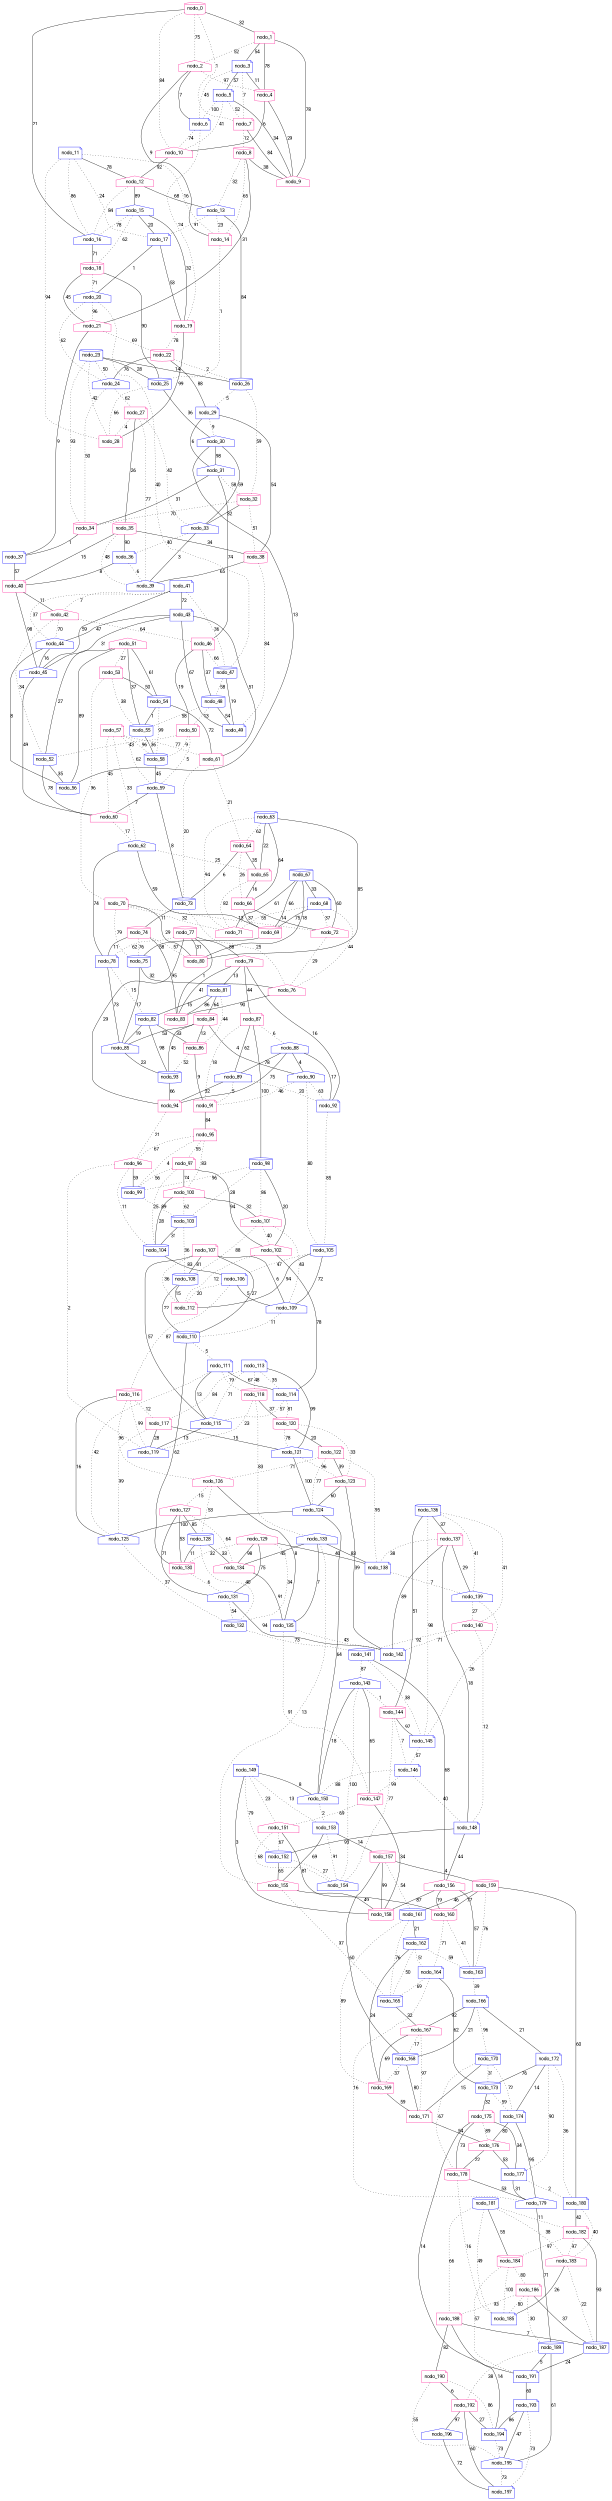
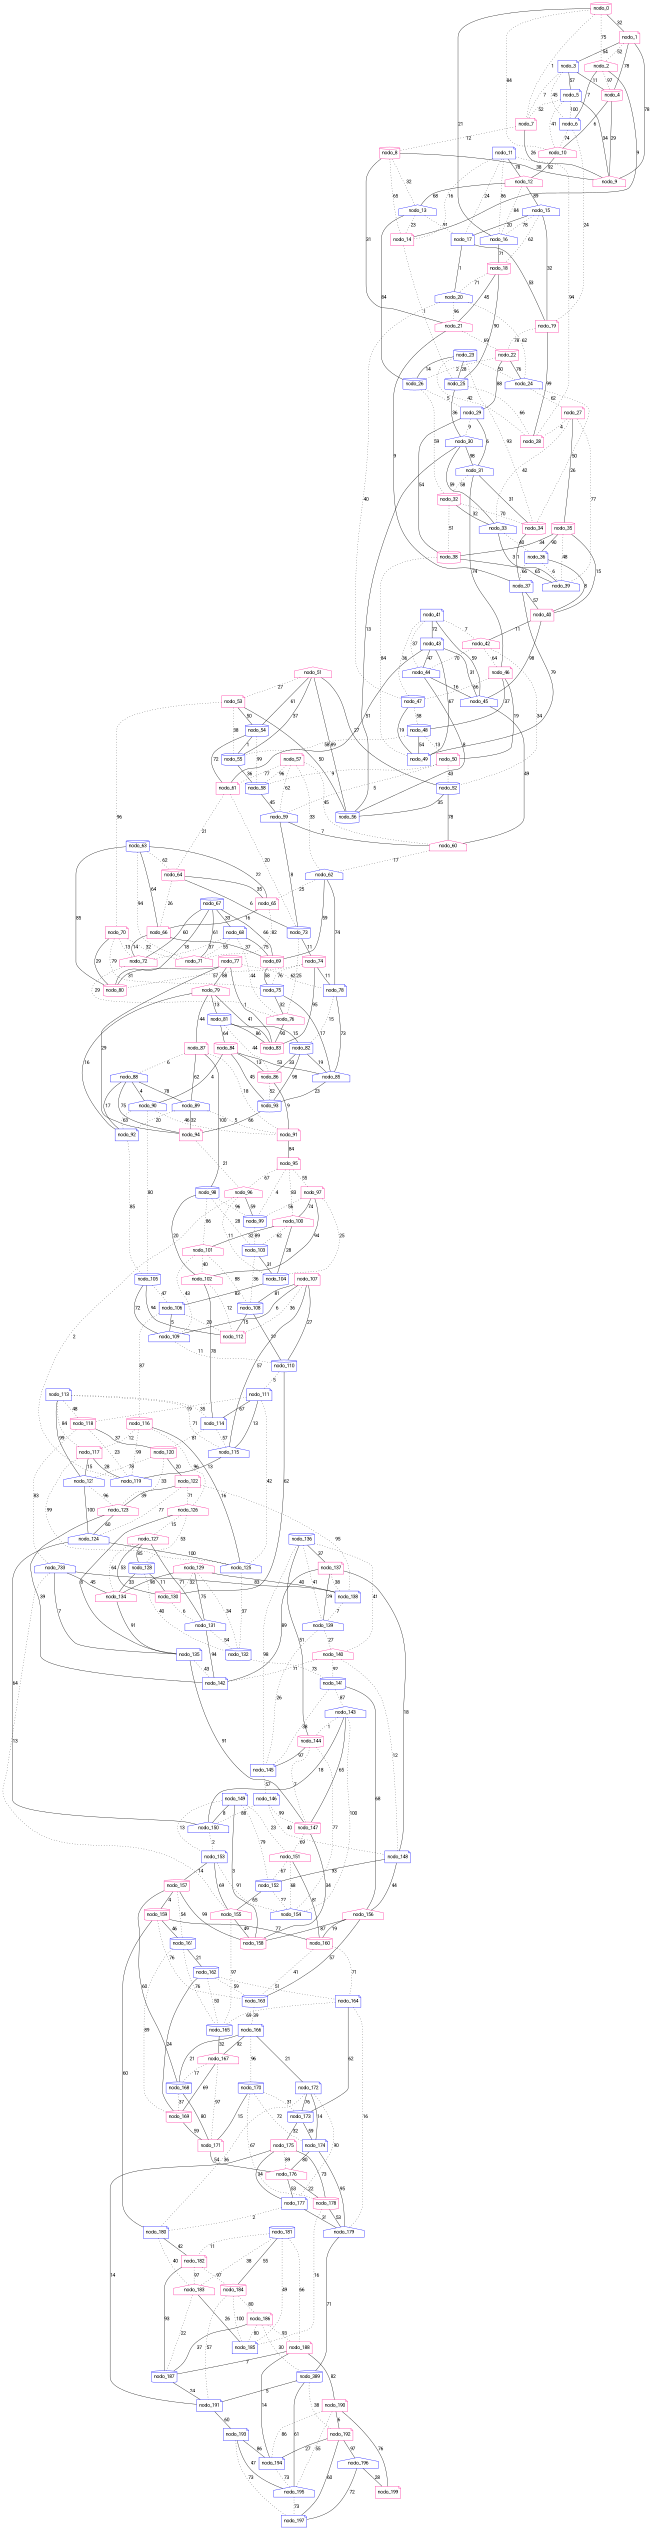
(270, 153) -> (533, 153)
none -> (521, 571)
none -> (547, 712)
none -> (307, 753)
(317, 1539) -> (55, 1568)
(301, 1727) -> (228, 1757)
(400, 1741) -> (293, 1781)
(500, 2102) -> (308, 2131)
(551, 2348) -> (310, 2377)
none -> (388, 2492)
